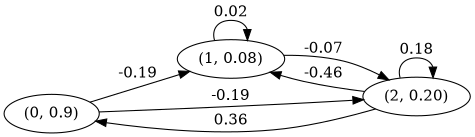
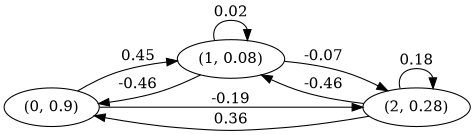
(138, 73) -> (138, 56)
none -> (156, 93)
(417, 96) -> (417, 107)
